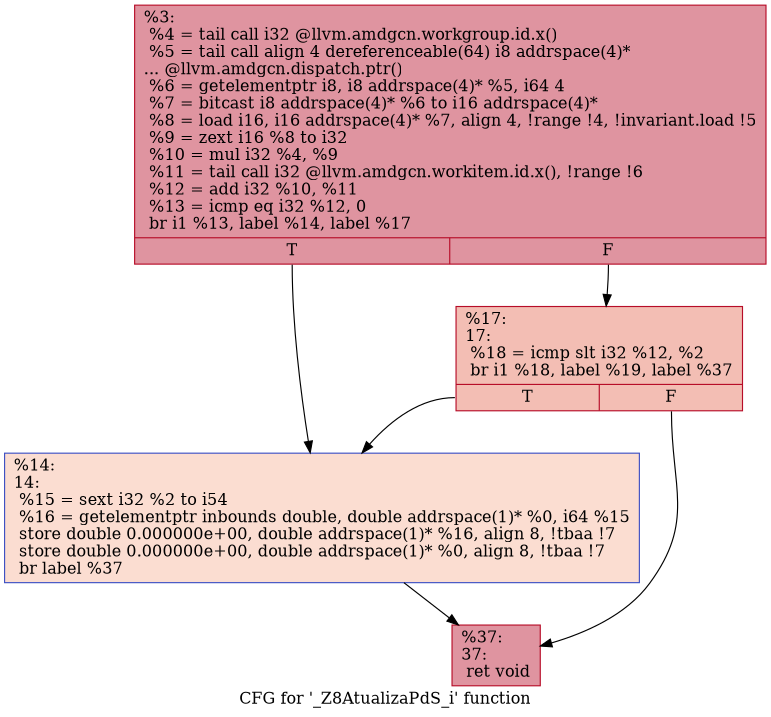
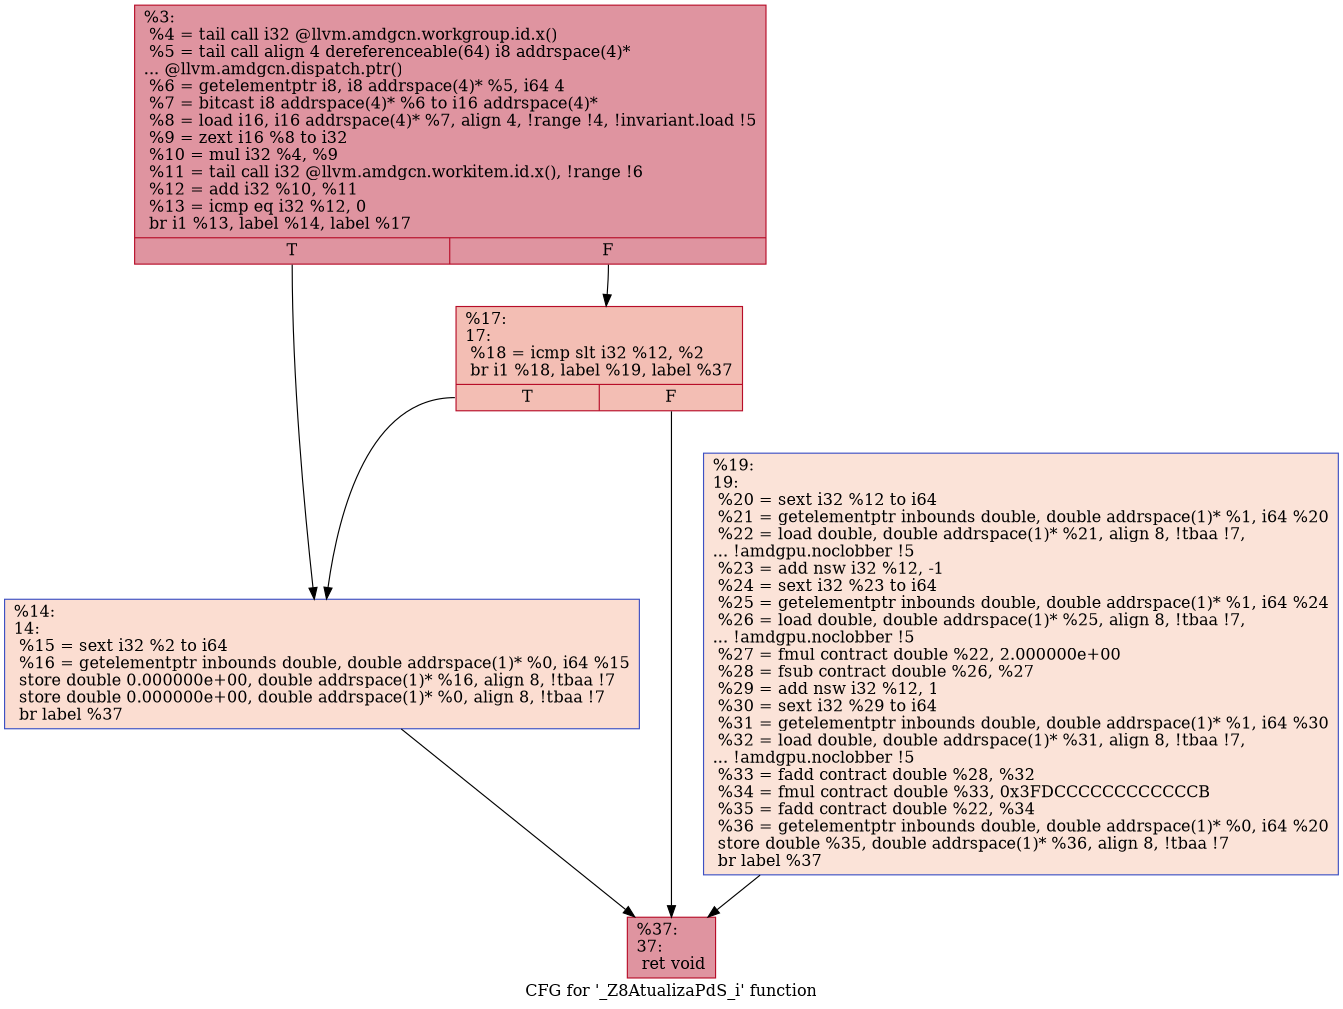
(121, 500) -> (121, 646)
none -> (1021, 664)
